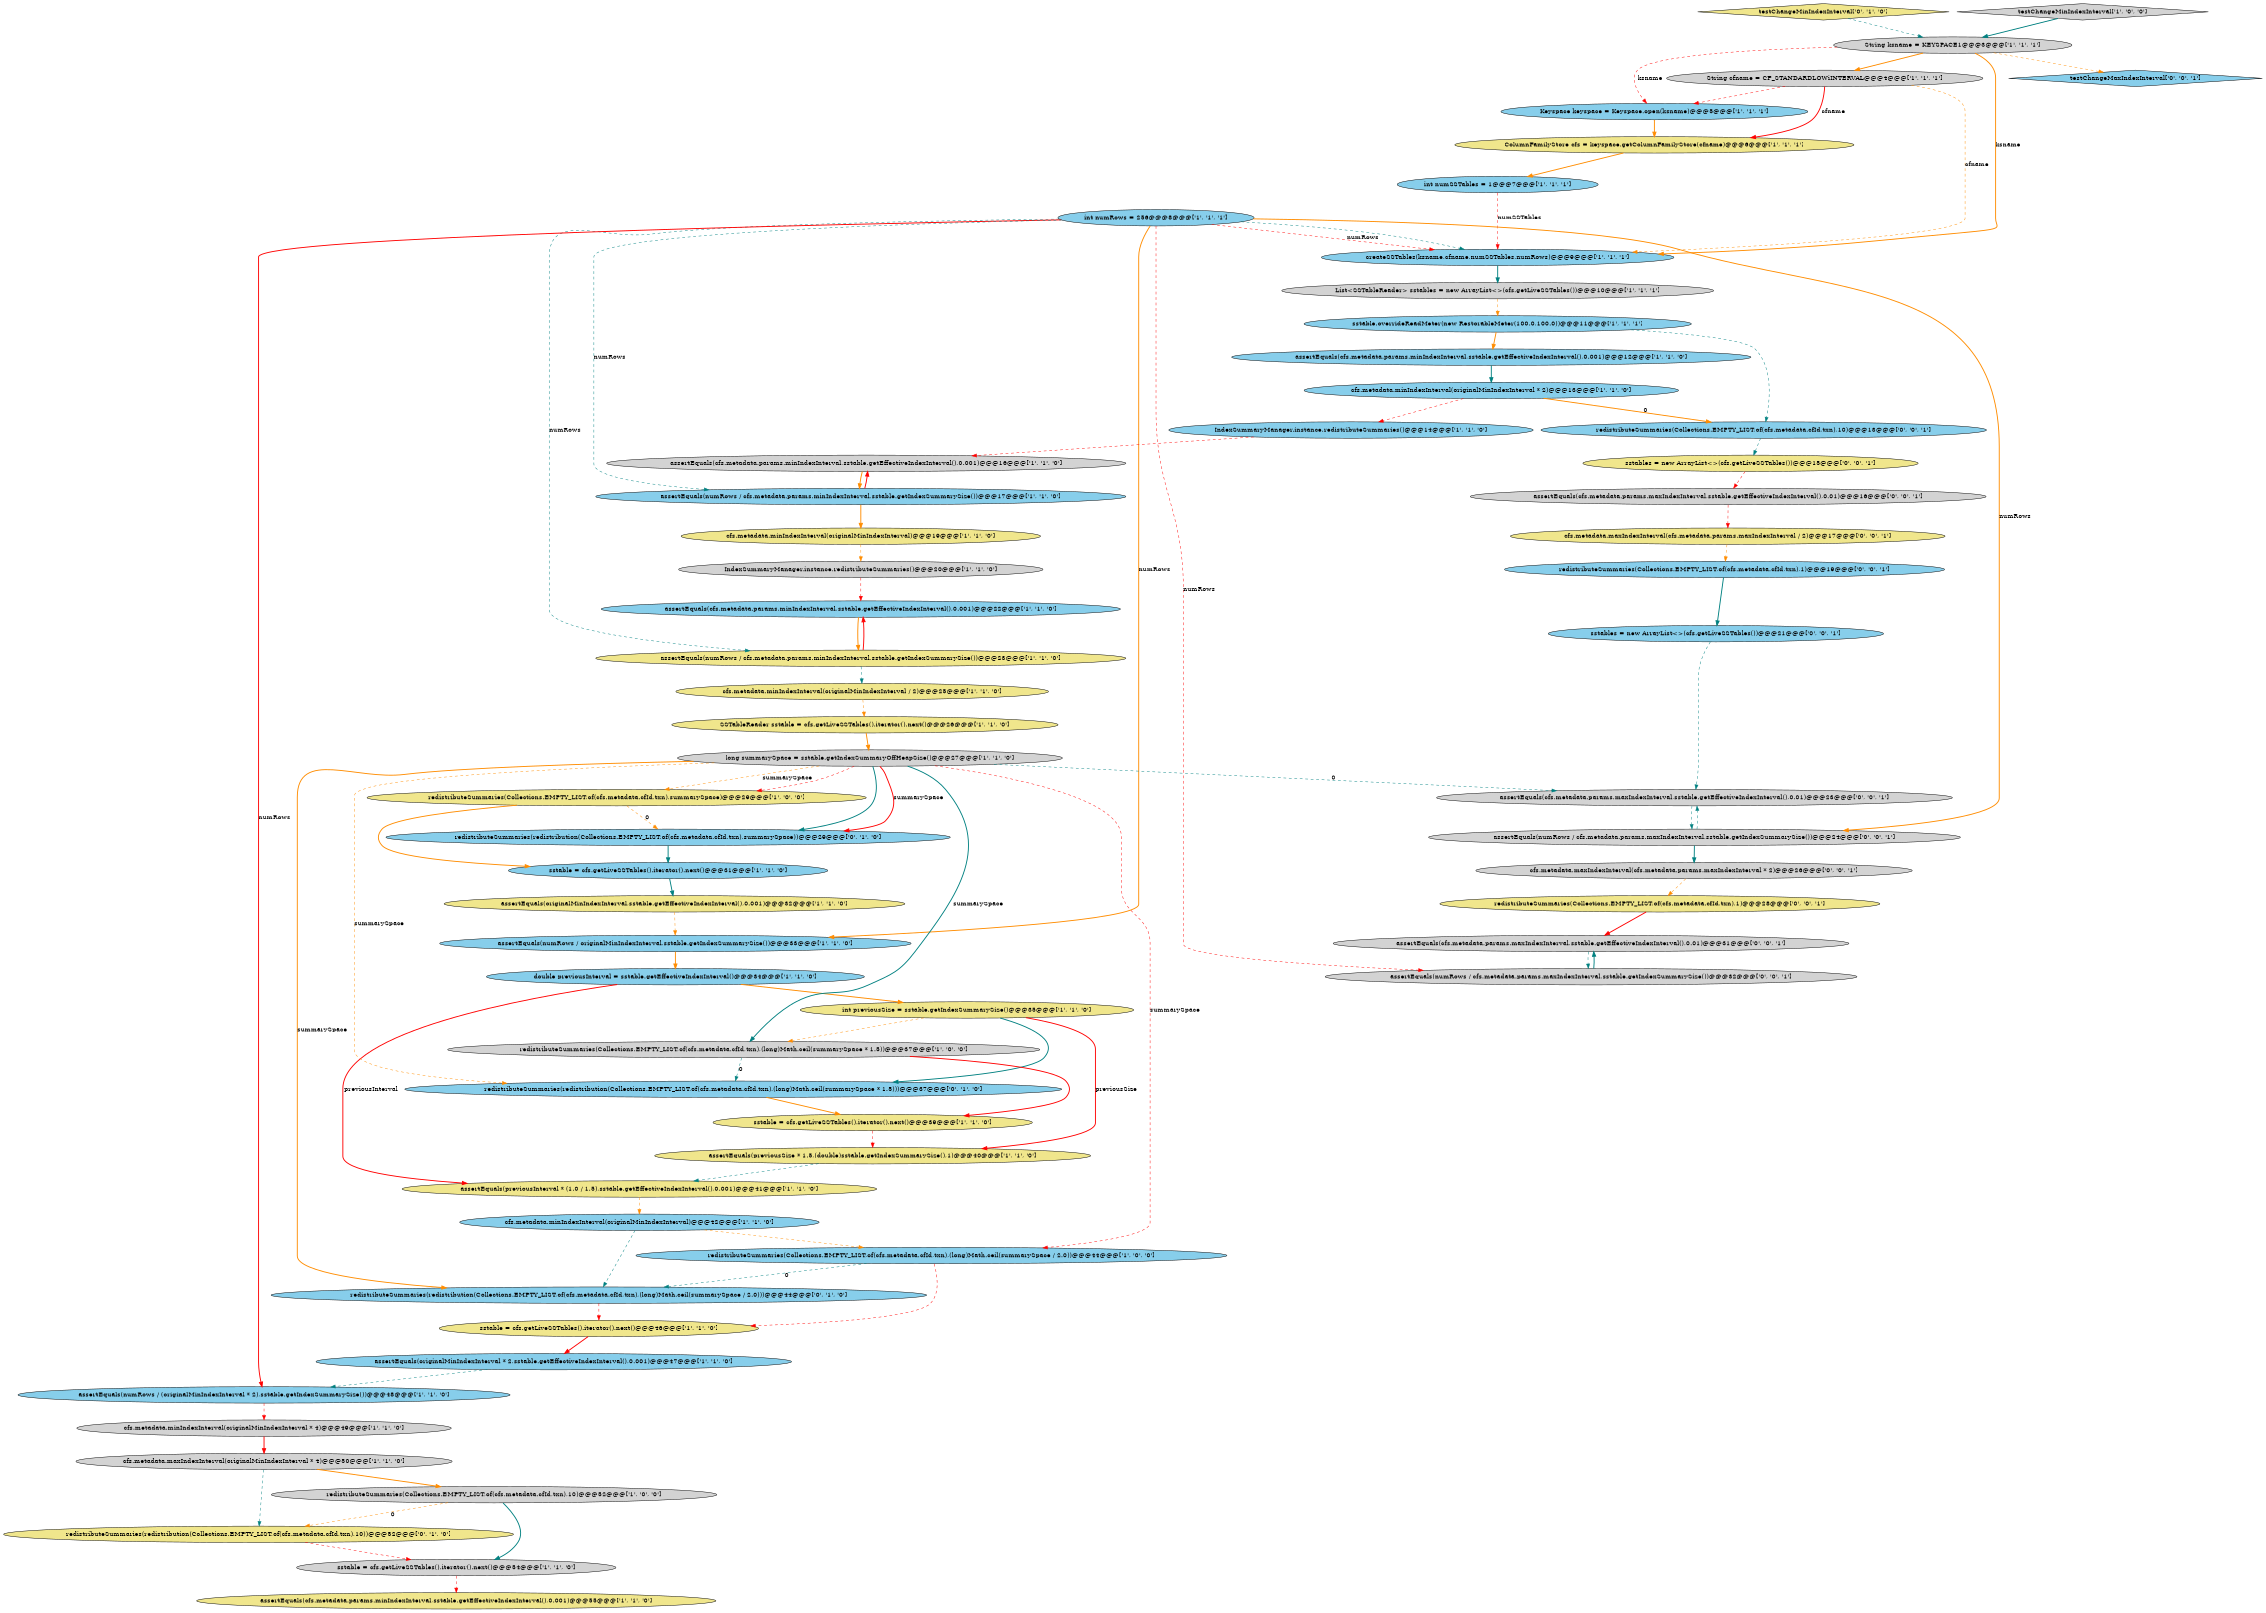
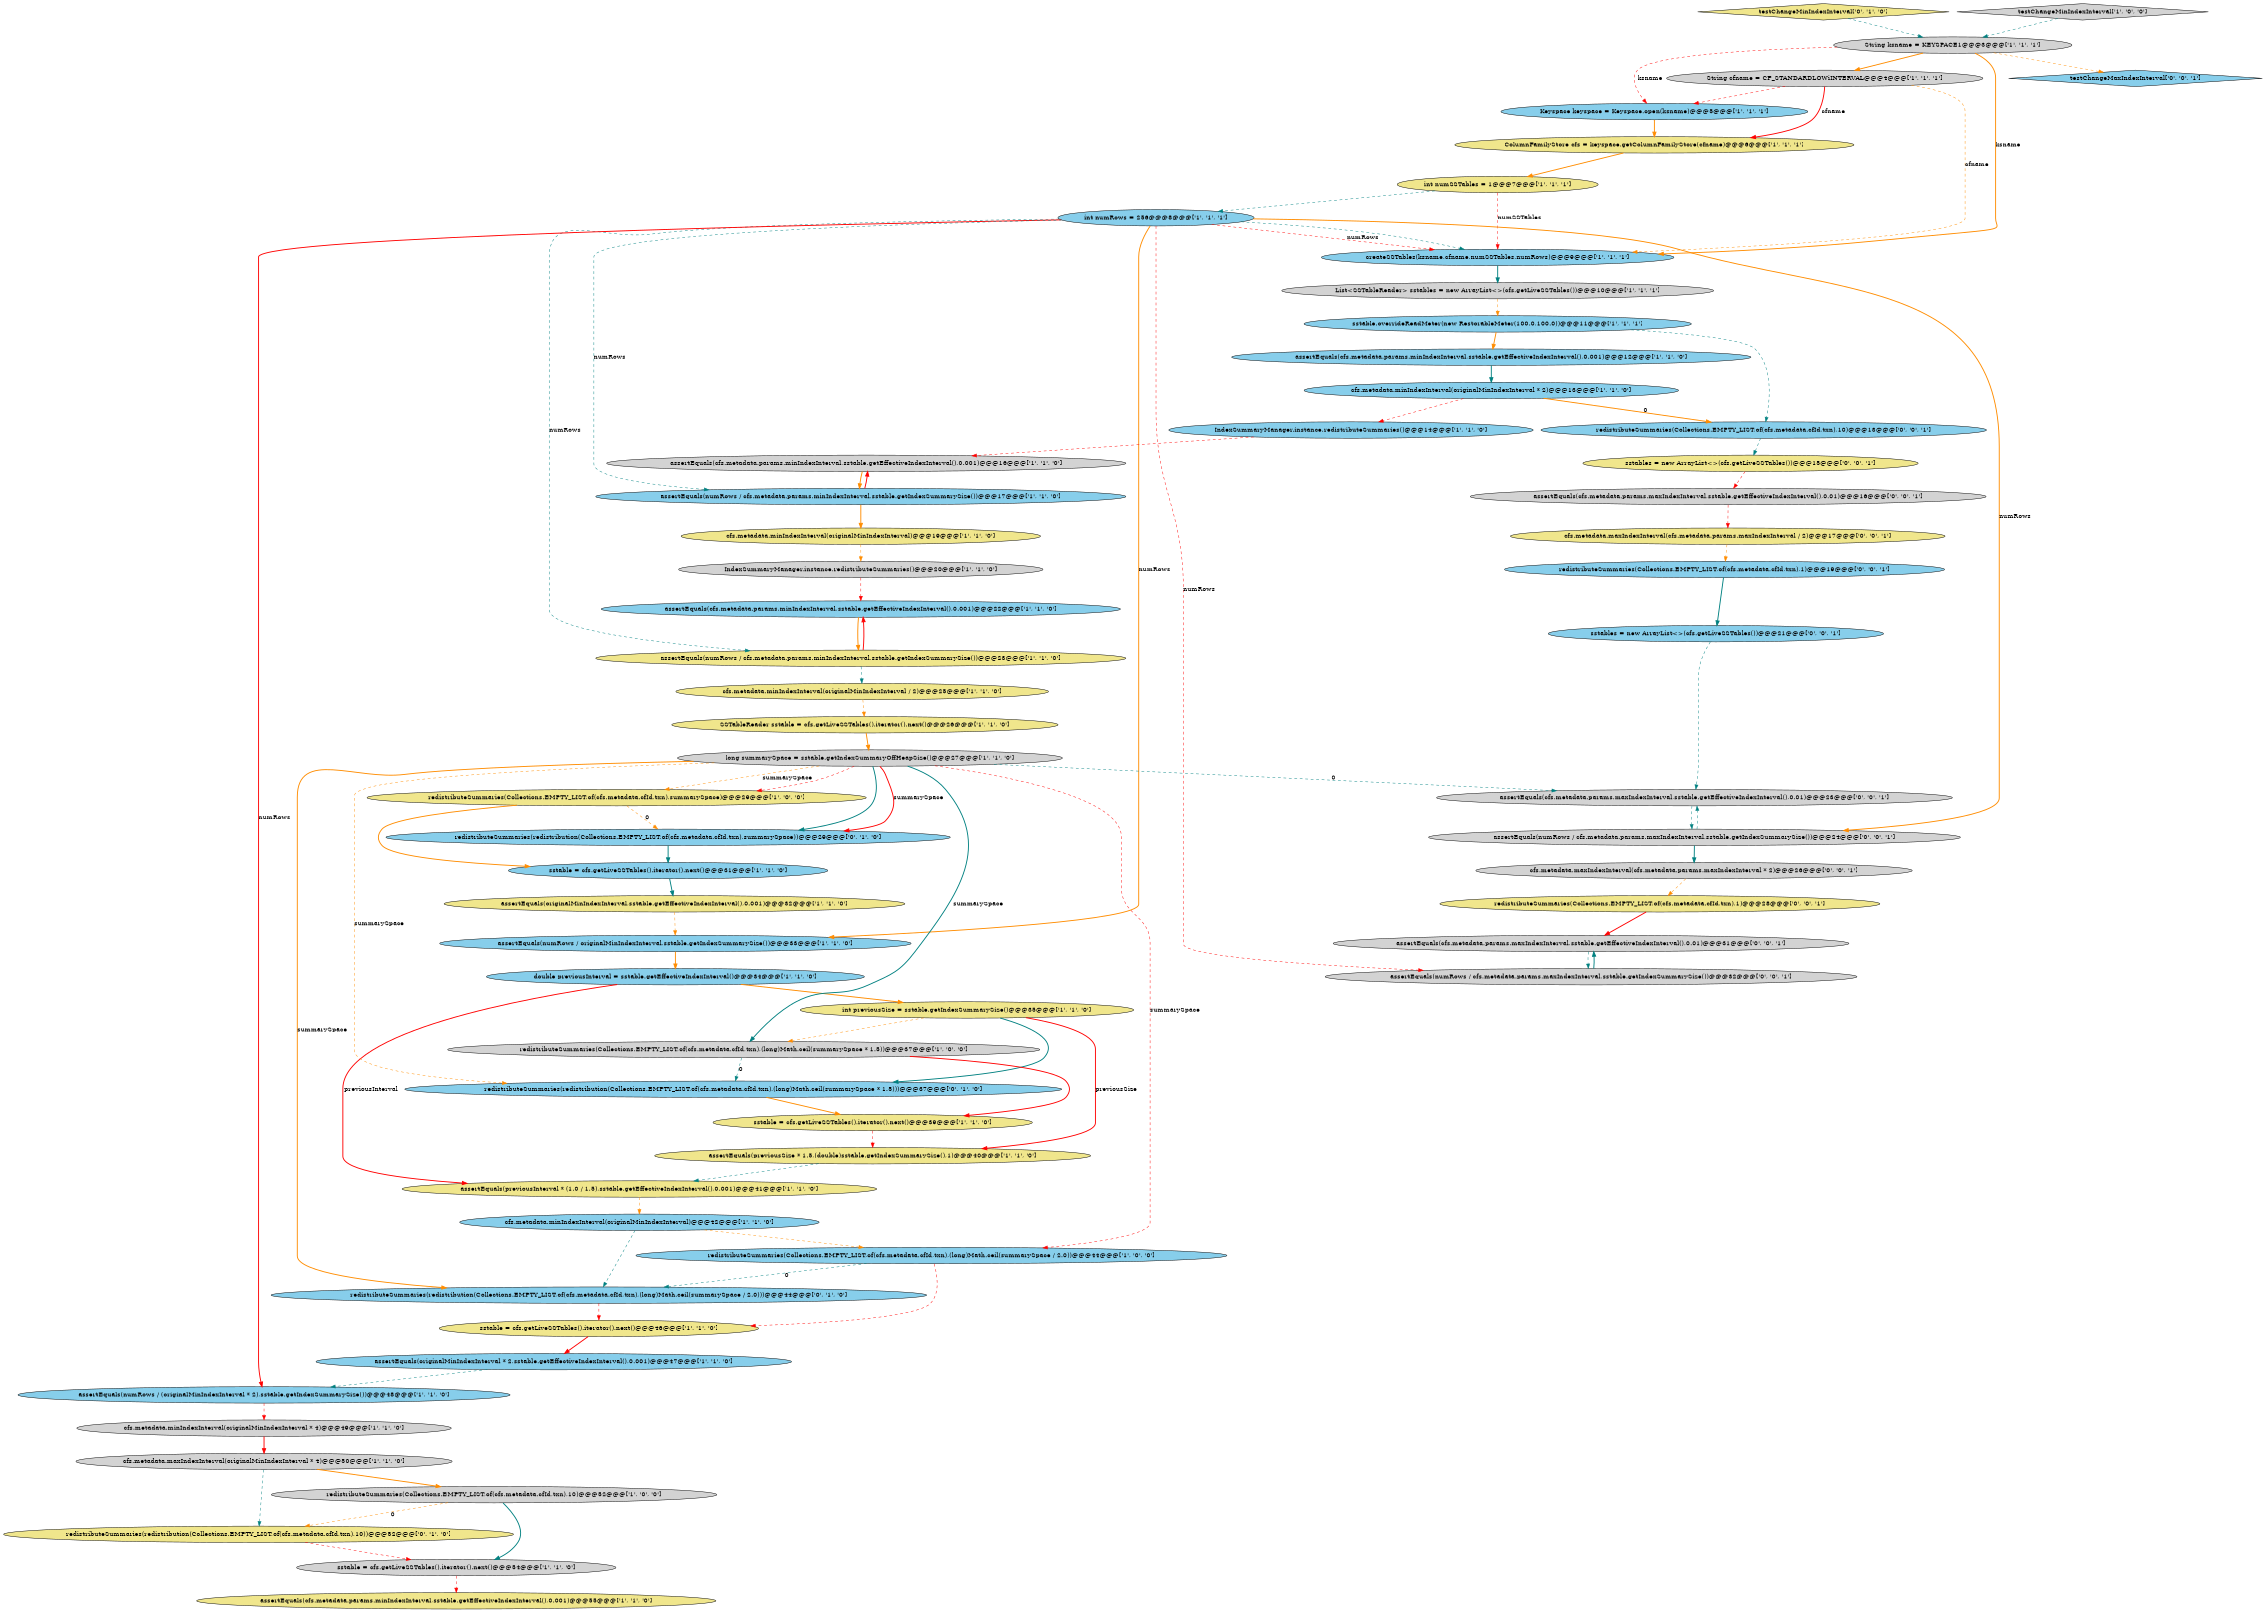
(2023, 27) -> (2023, 27)
(1498, 184) -> (1498, 184)
none -> (1329, 201)
